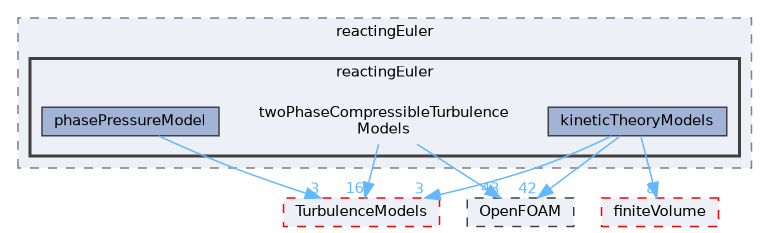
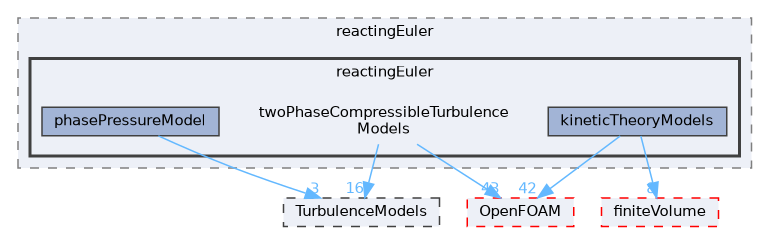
(506, 177) -> none
(362, 212) -> (362, 212)
(520, 212) -> (520, 212)
